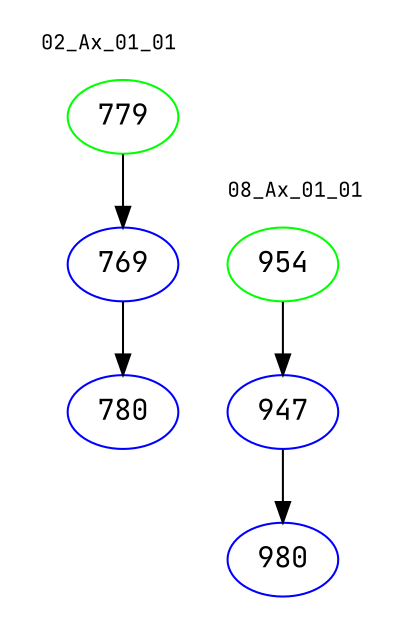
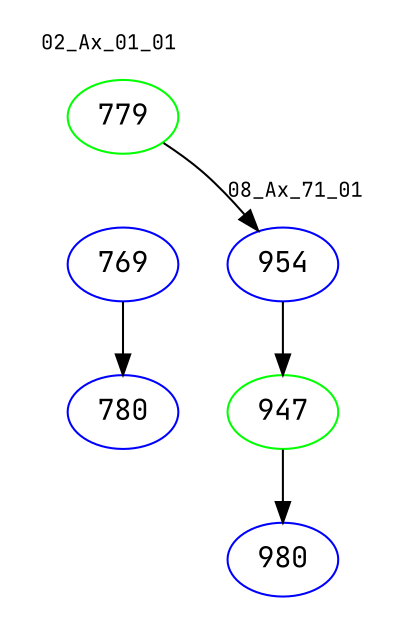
(123, 181) -> (224, 192)
(296, 192) -> (296, 192)
(283, 264) -> (283, 264)
(283, 412) -> (283, 412)
